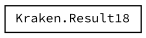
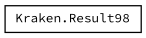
(73, 19) -> (73, 19)
